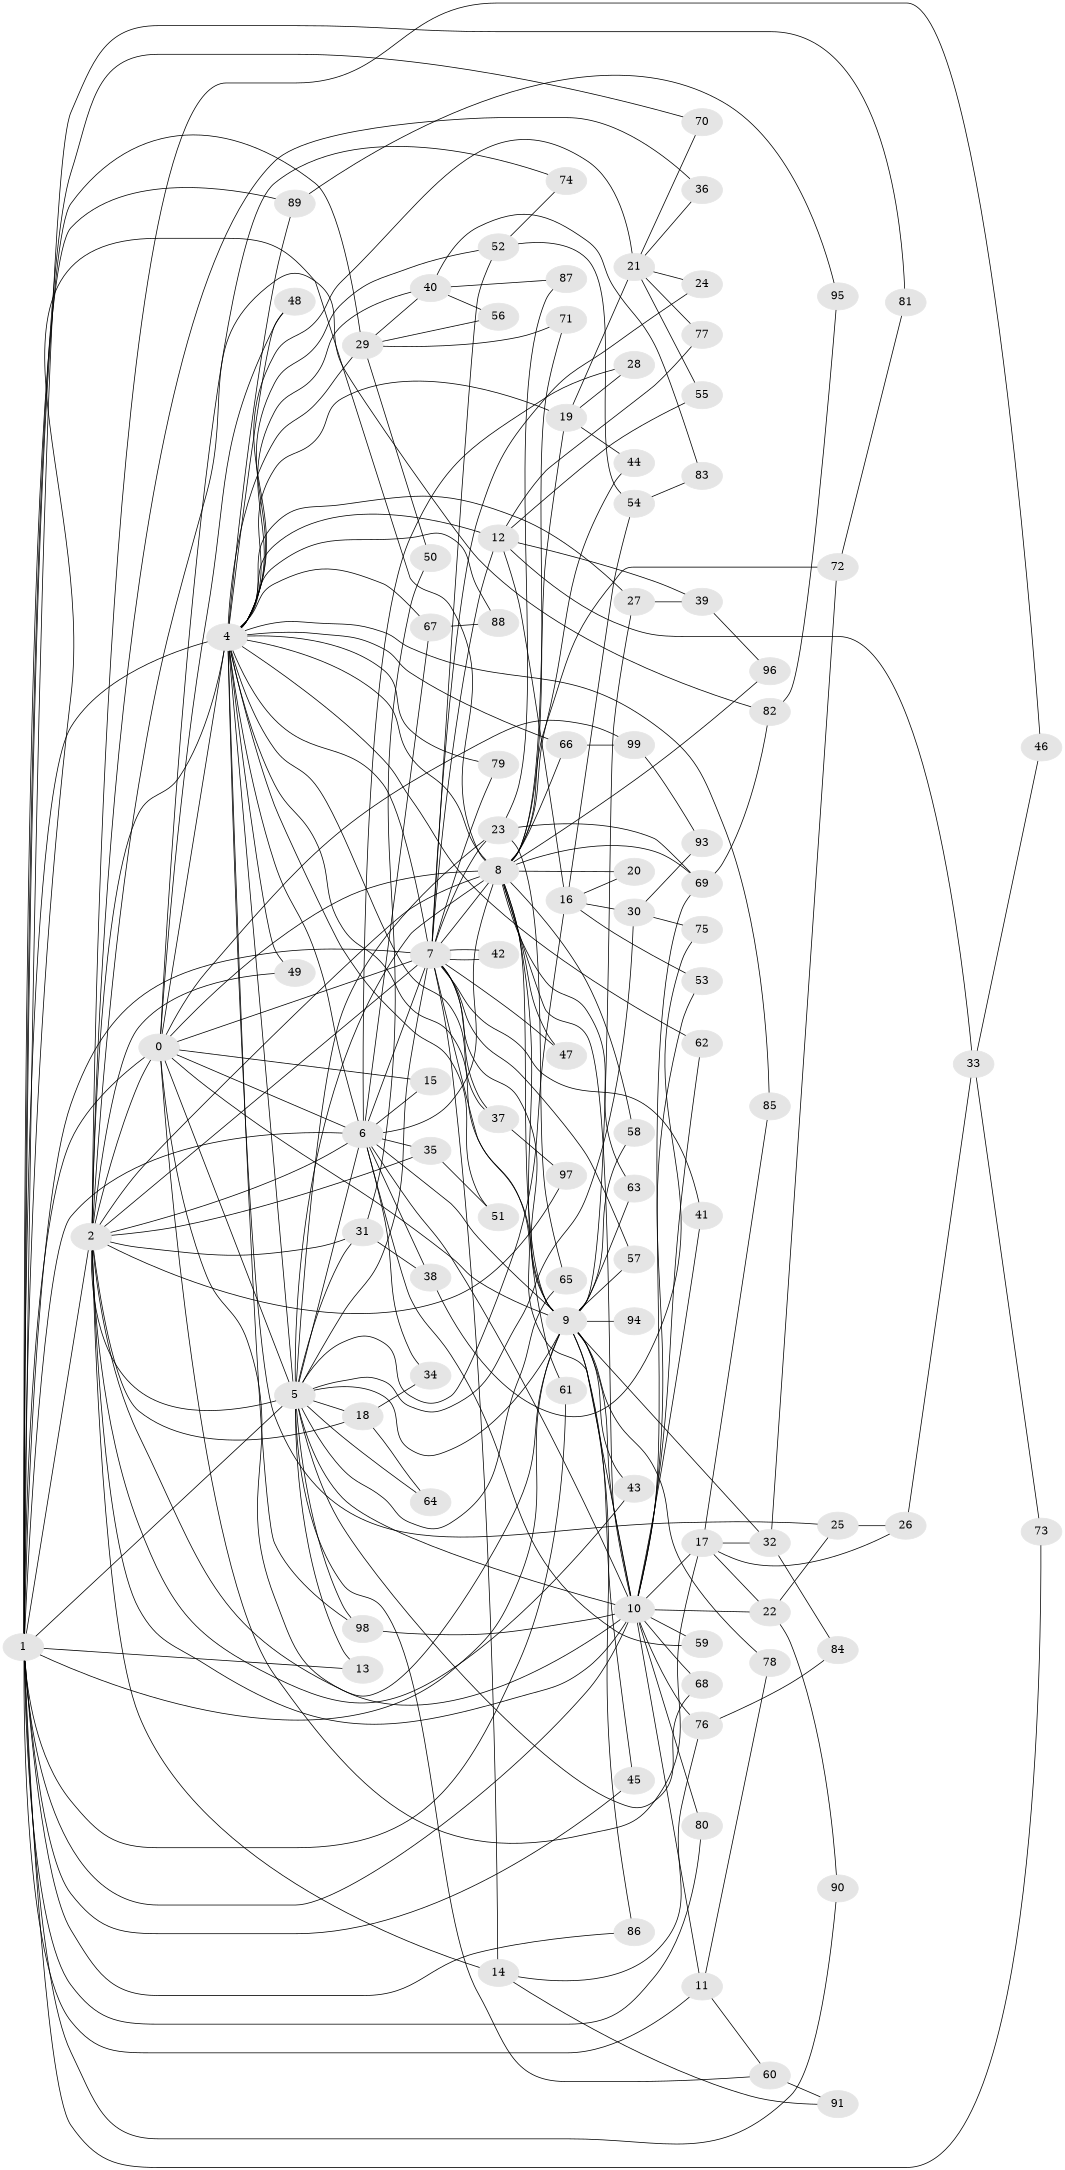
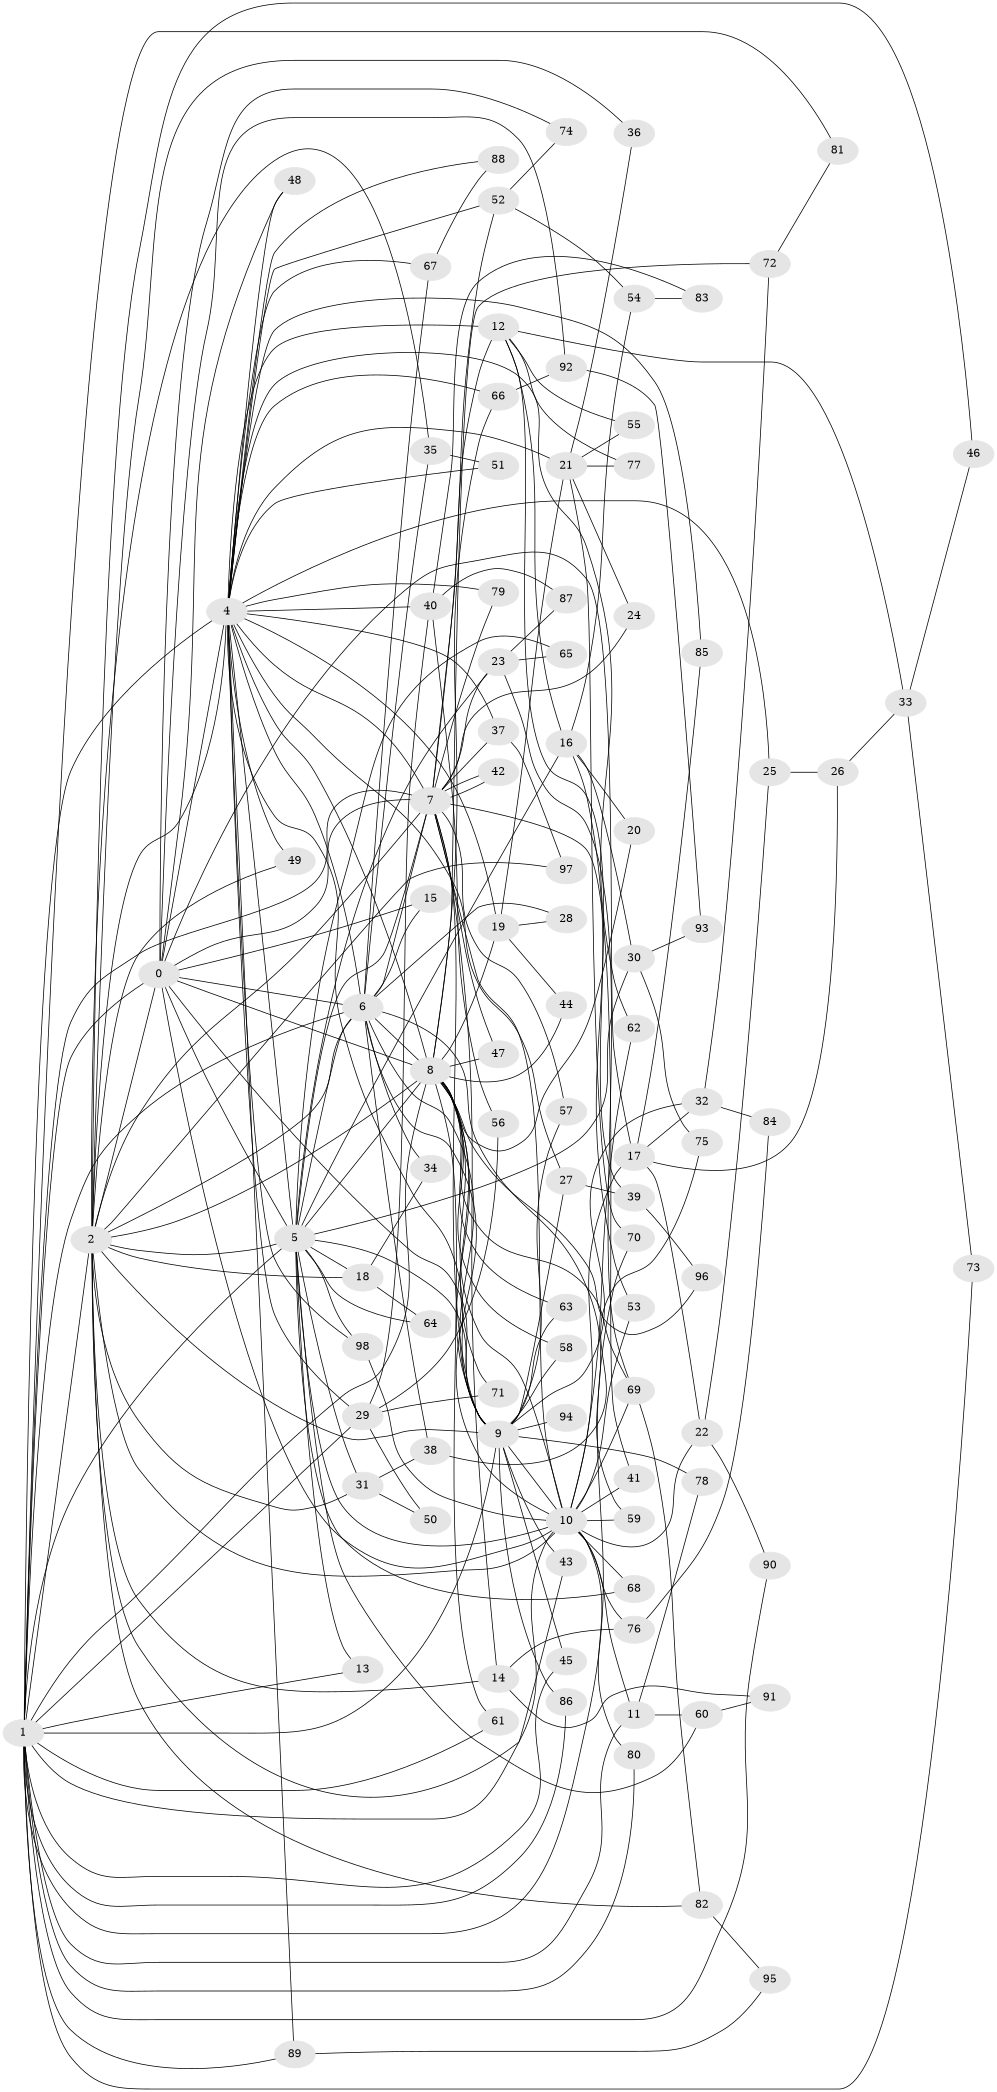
(634, 745) -> (566, 368)
(465, 913) -> none
